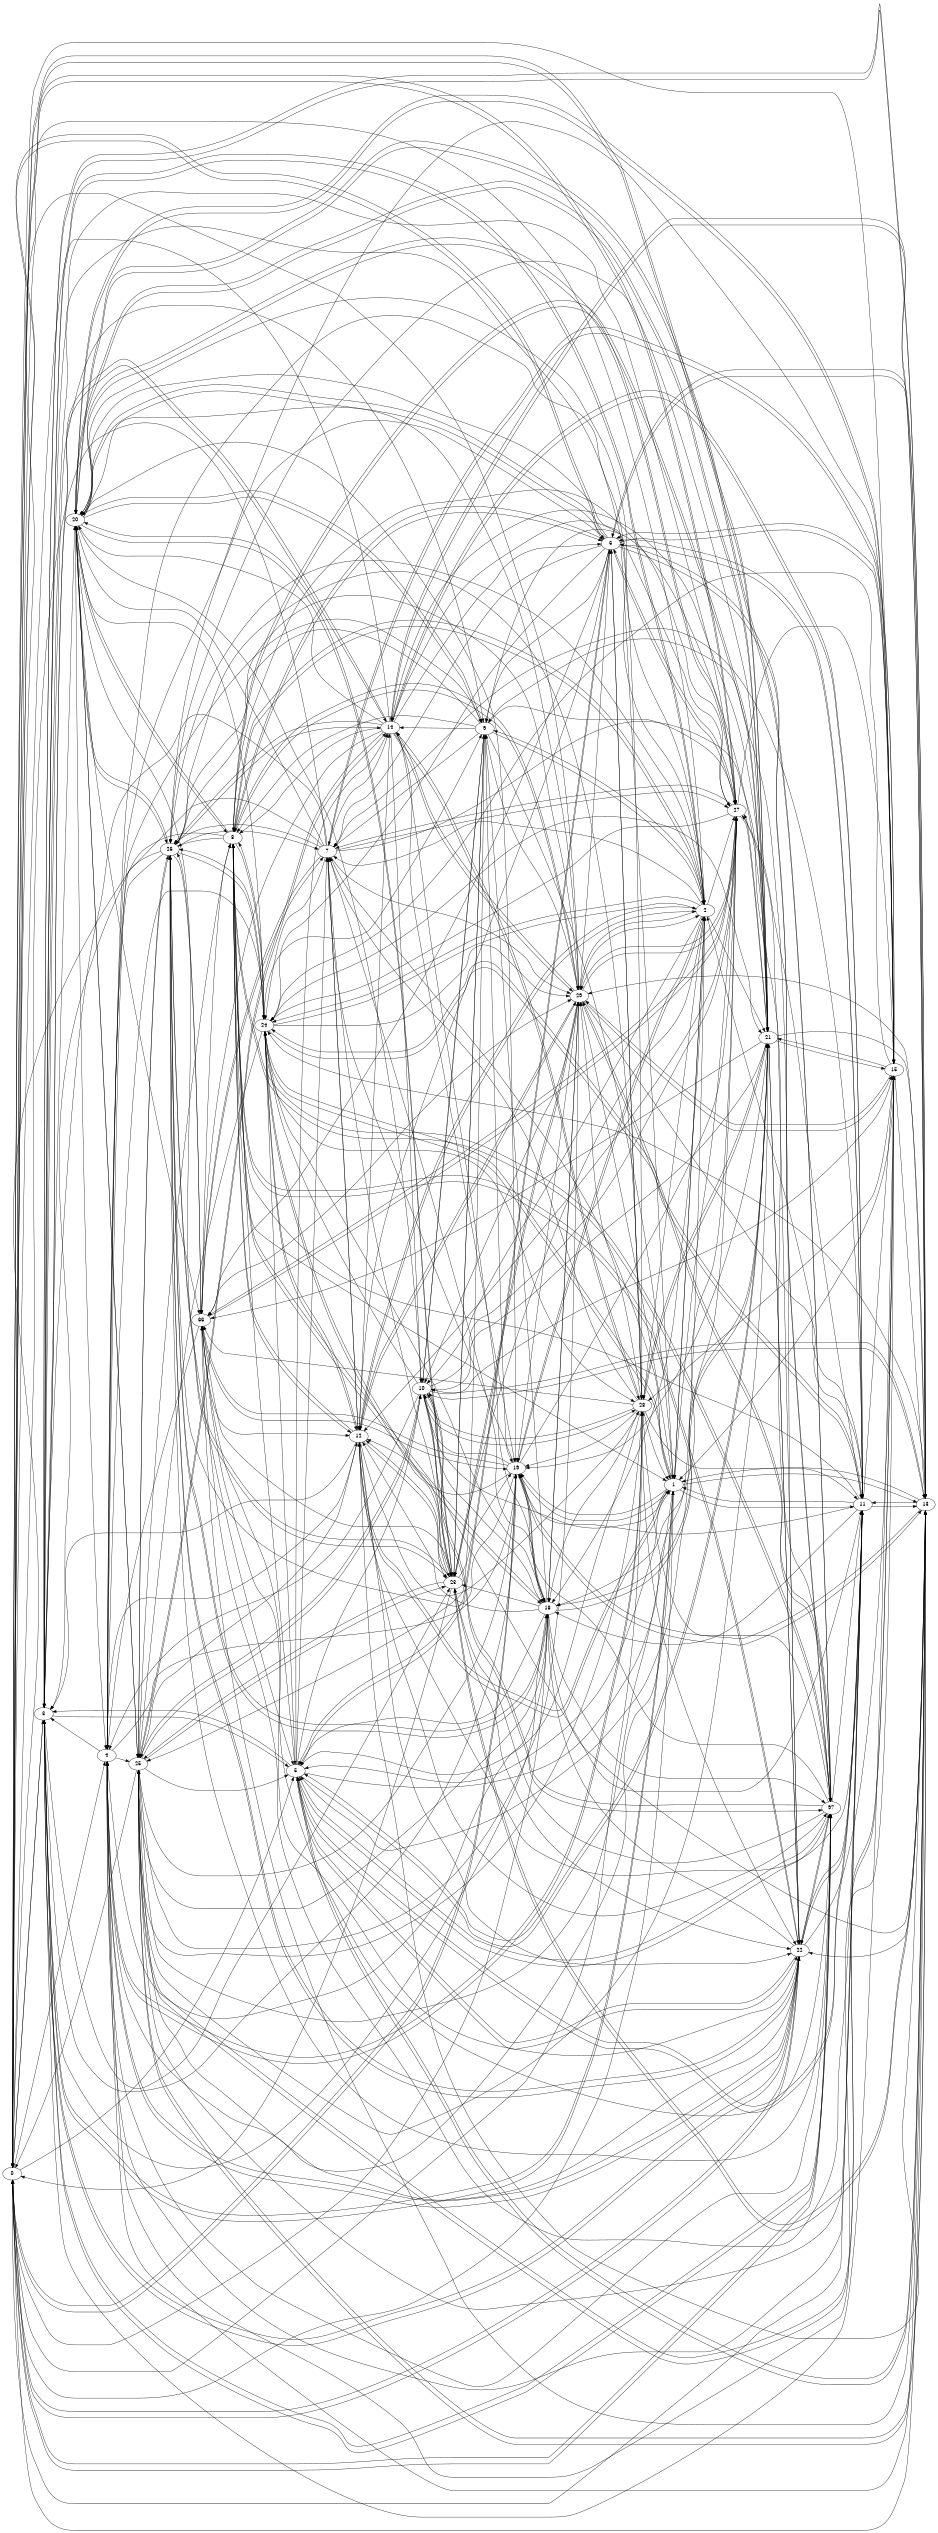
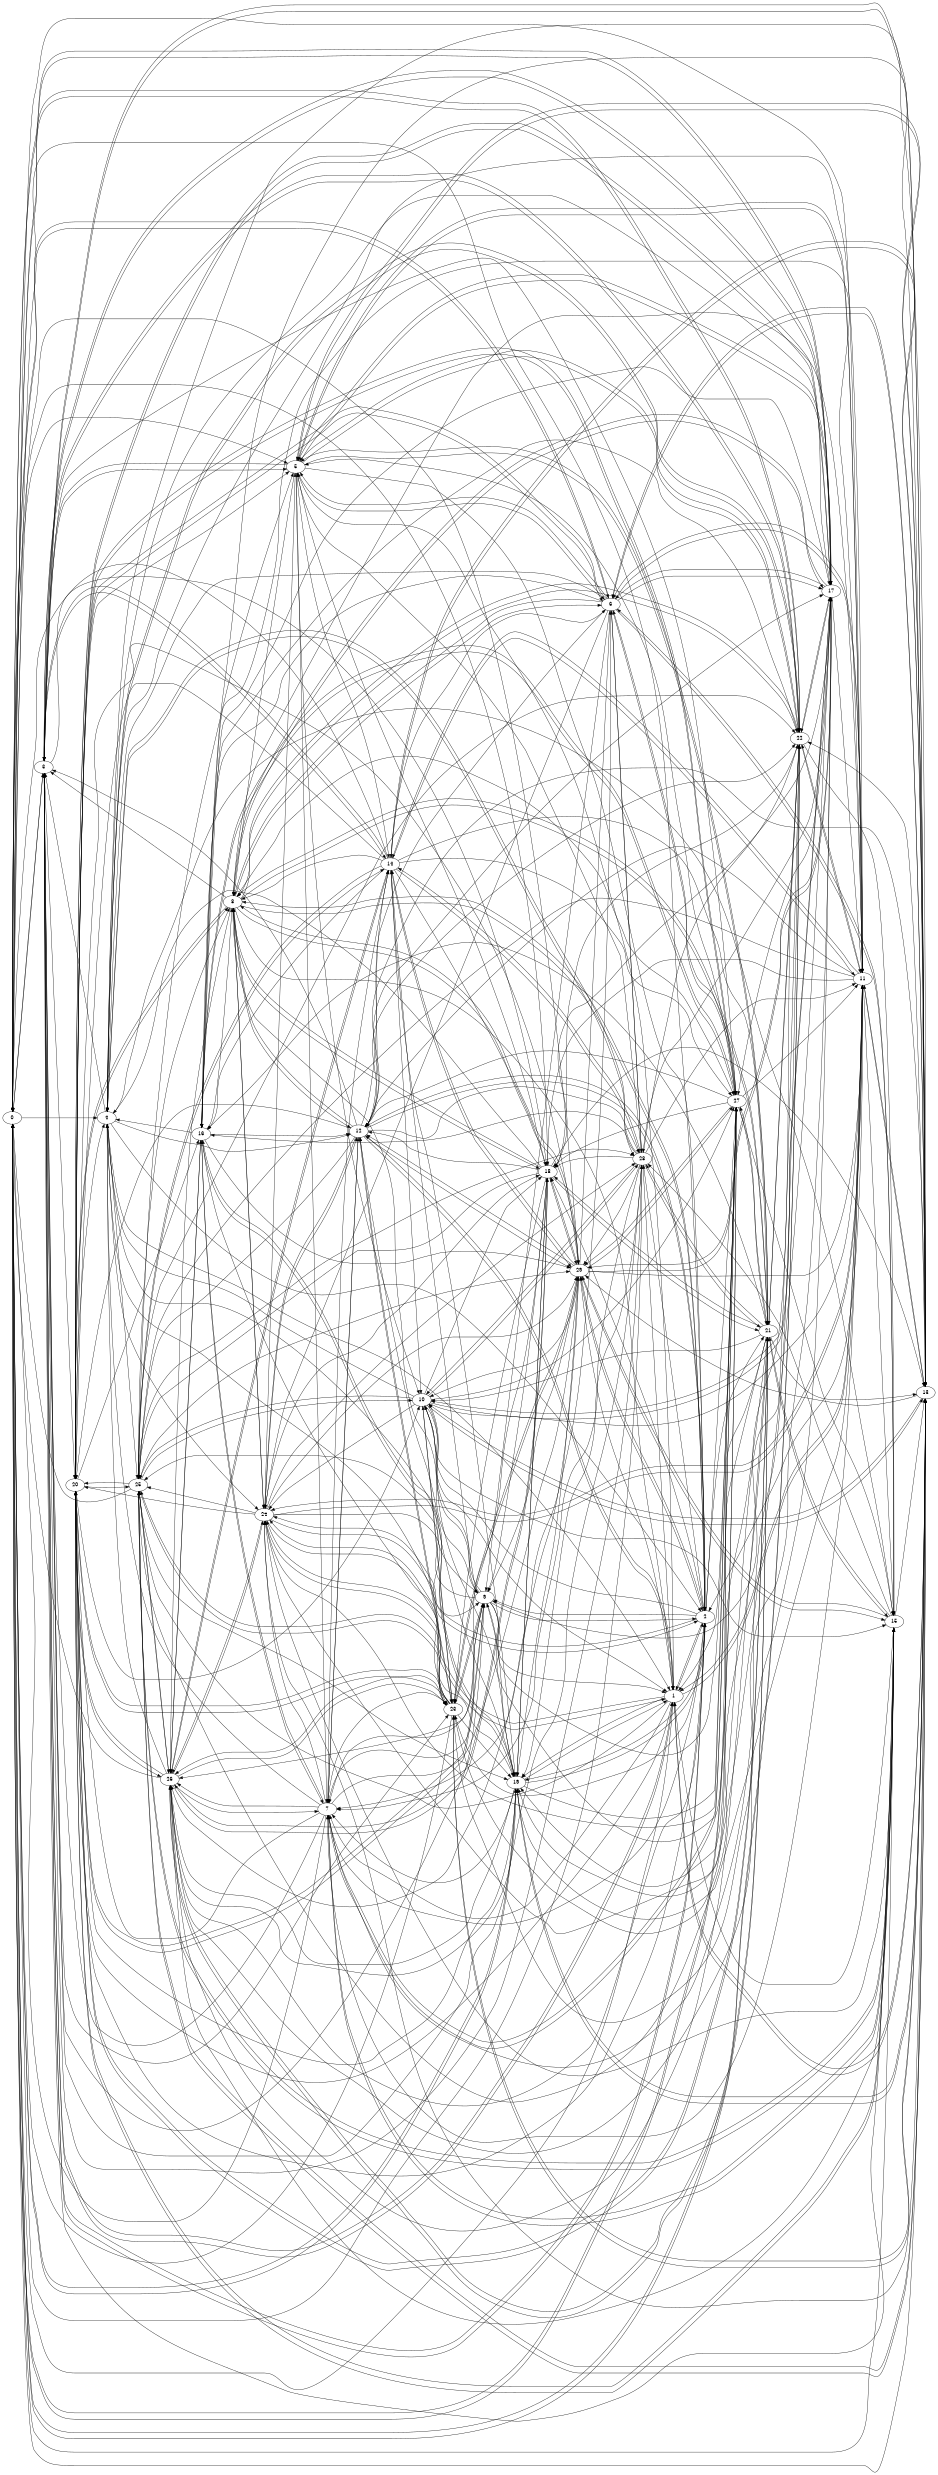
none -> (129, 1202)
(201, 1320) -> (201, 1134)
(831, 1808) -> (831, 591)
